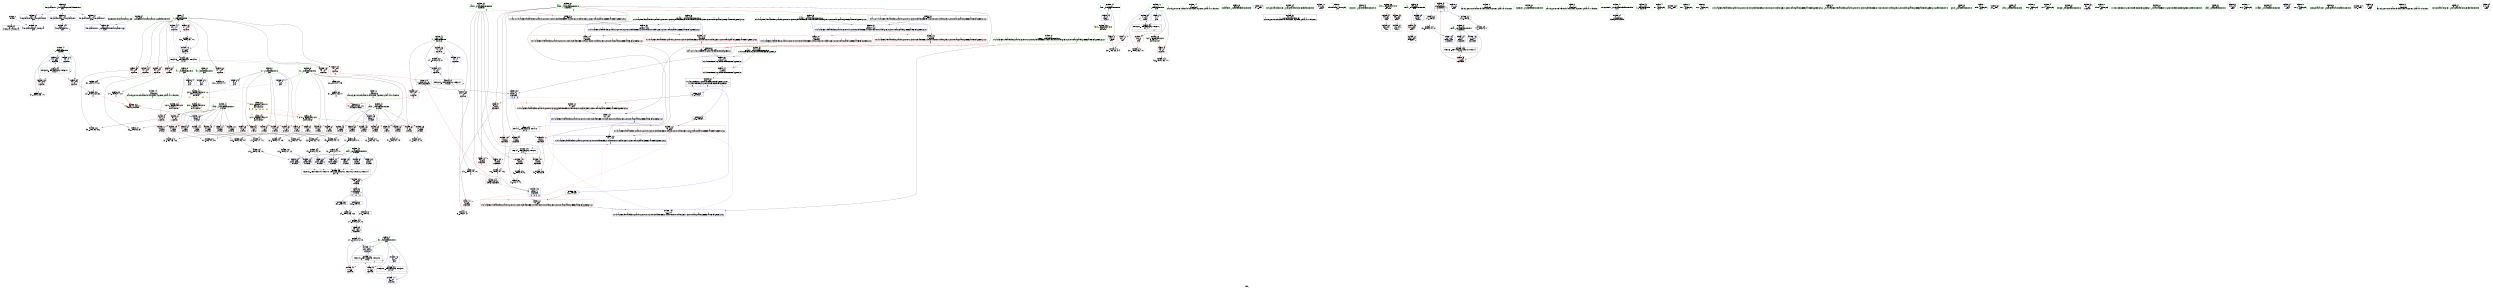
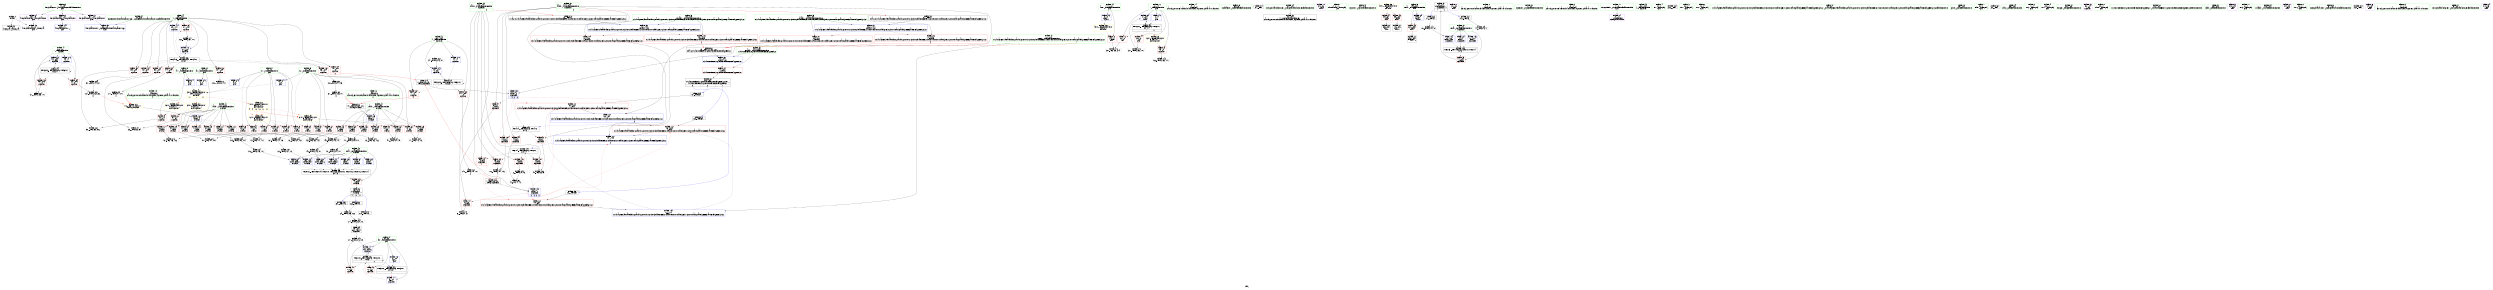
(439, 50) -> none
